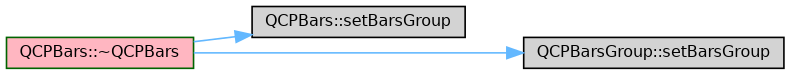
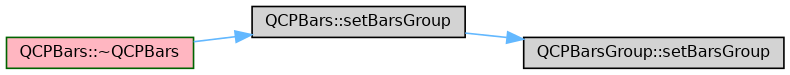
(350, 53) -> (486, 35)
